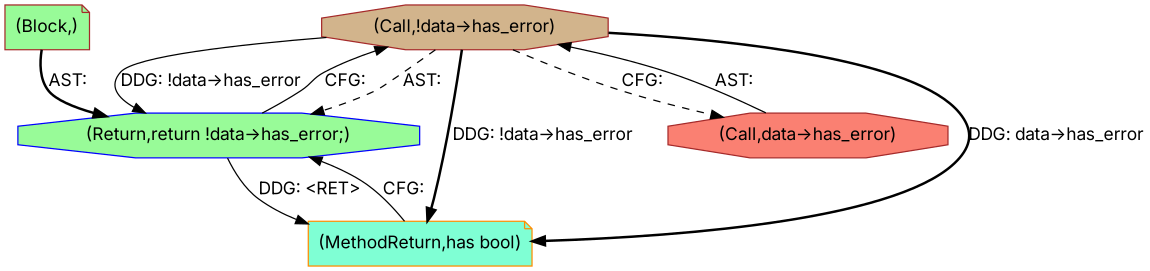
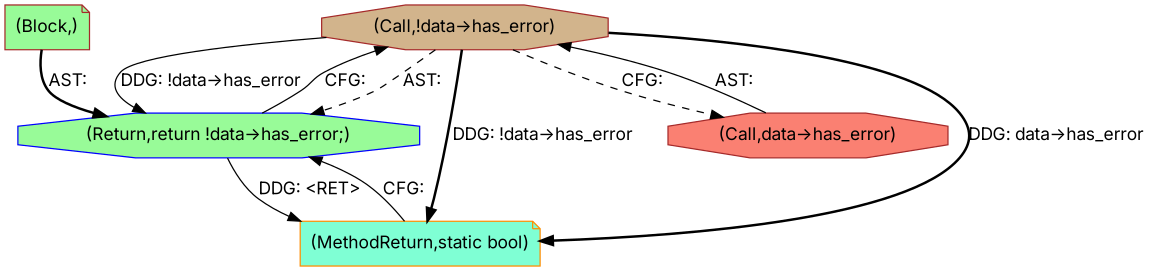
(420, 244) -> (420, 244)
